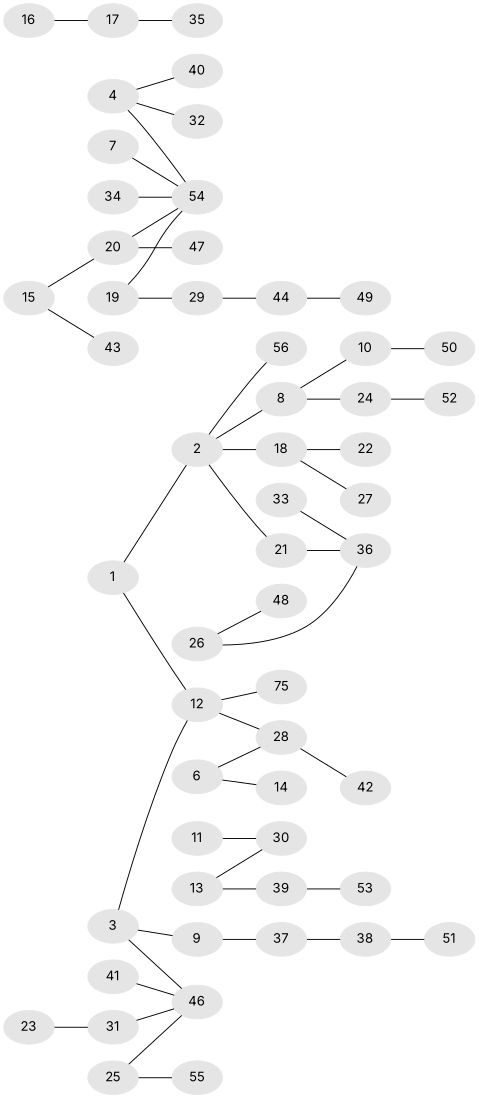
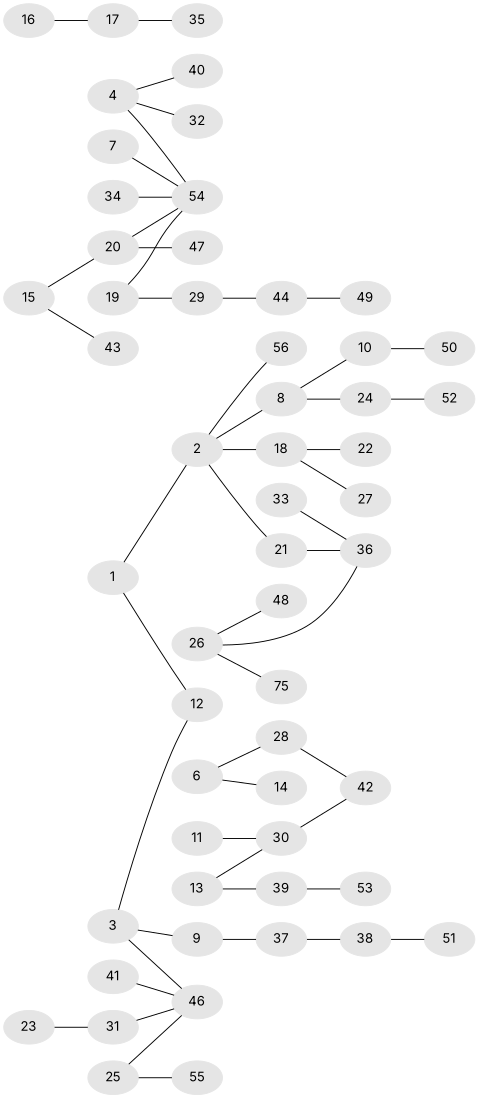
(239, 696) -> (239, 666)
(239, 721) -> none
none -> (323, 813)
